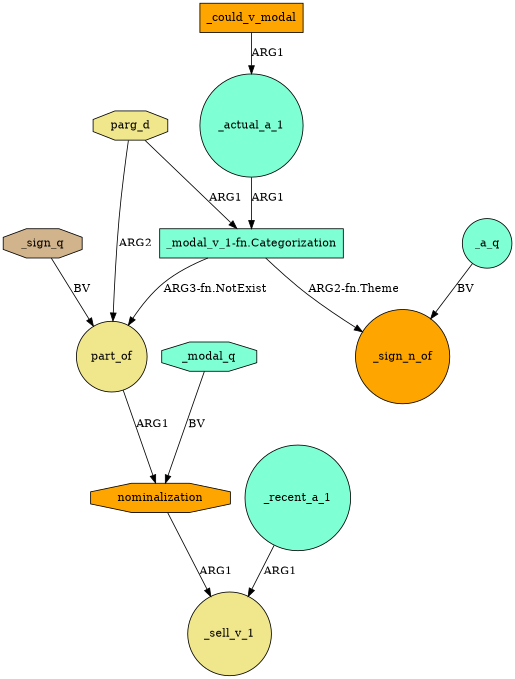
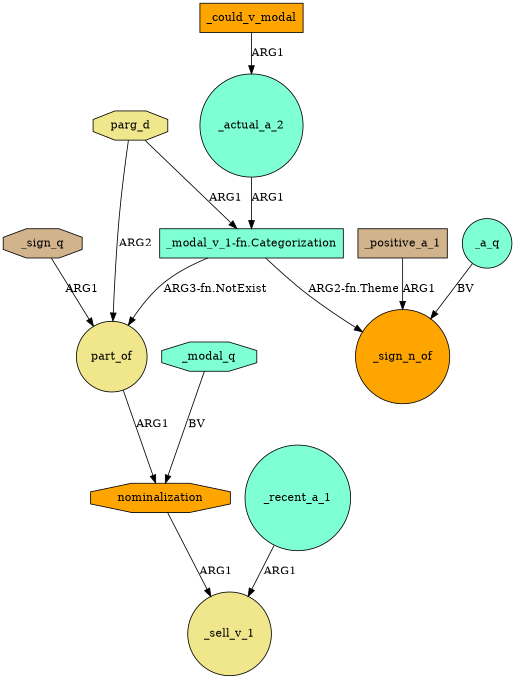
(252, 126) -> (252, 126)
none -> (403, 243)
(82, 289) -> (82, 289)
